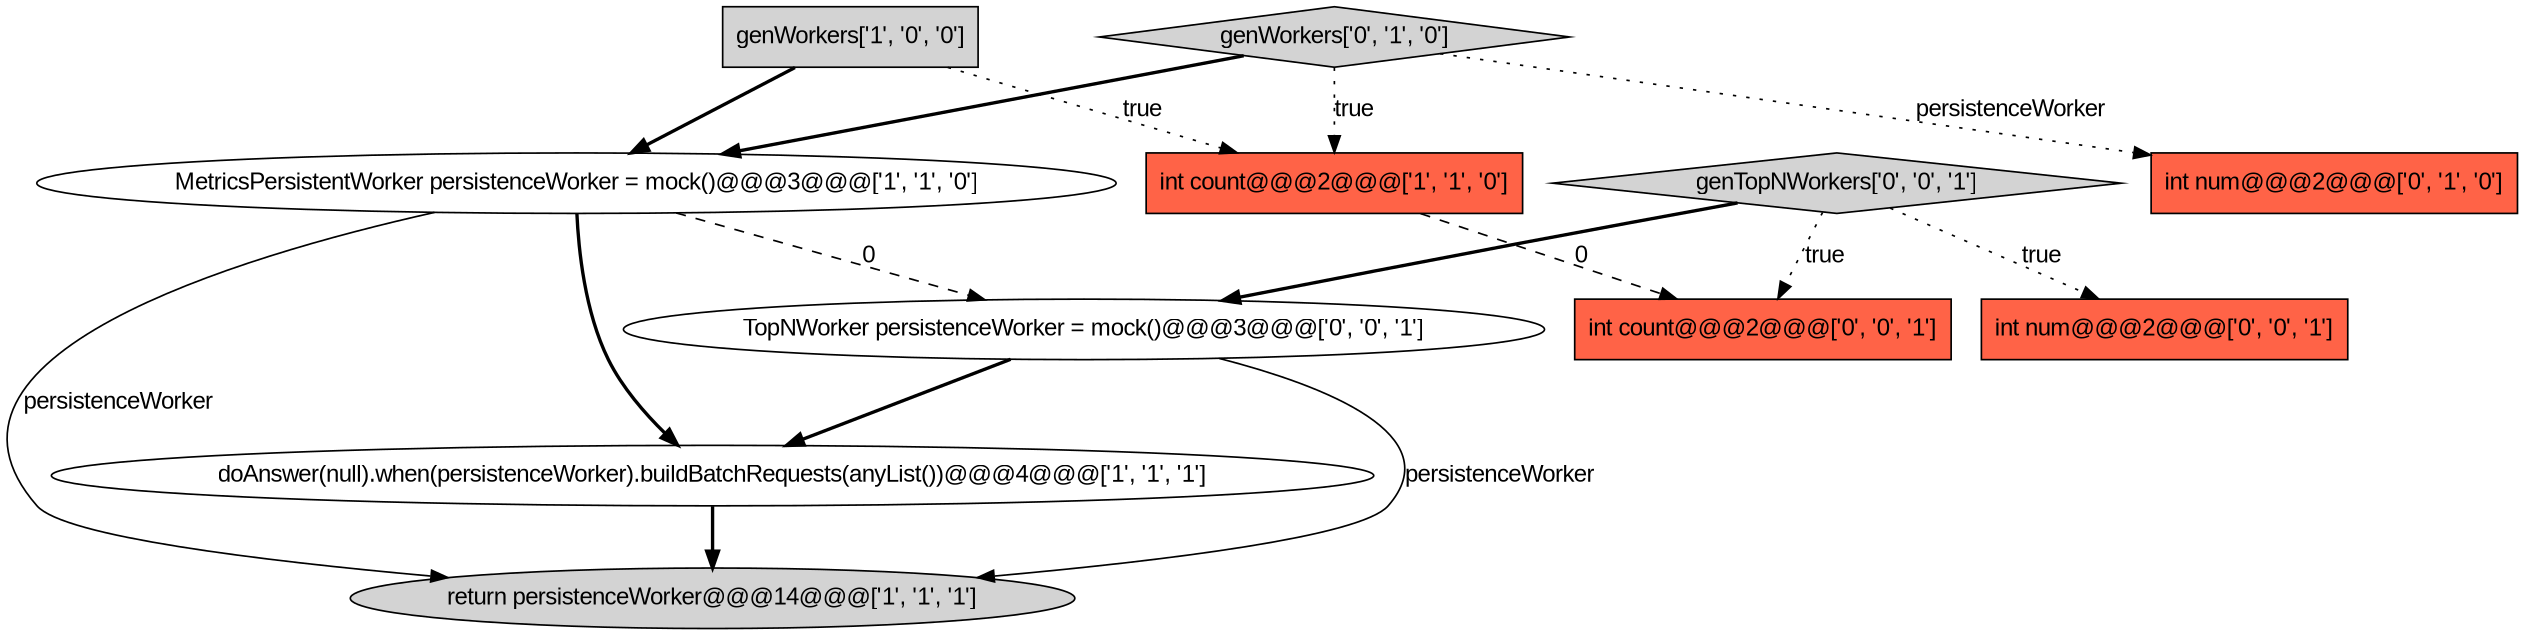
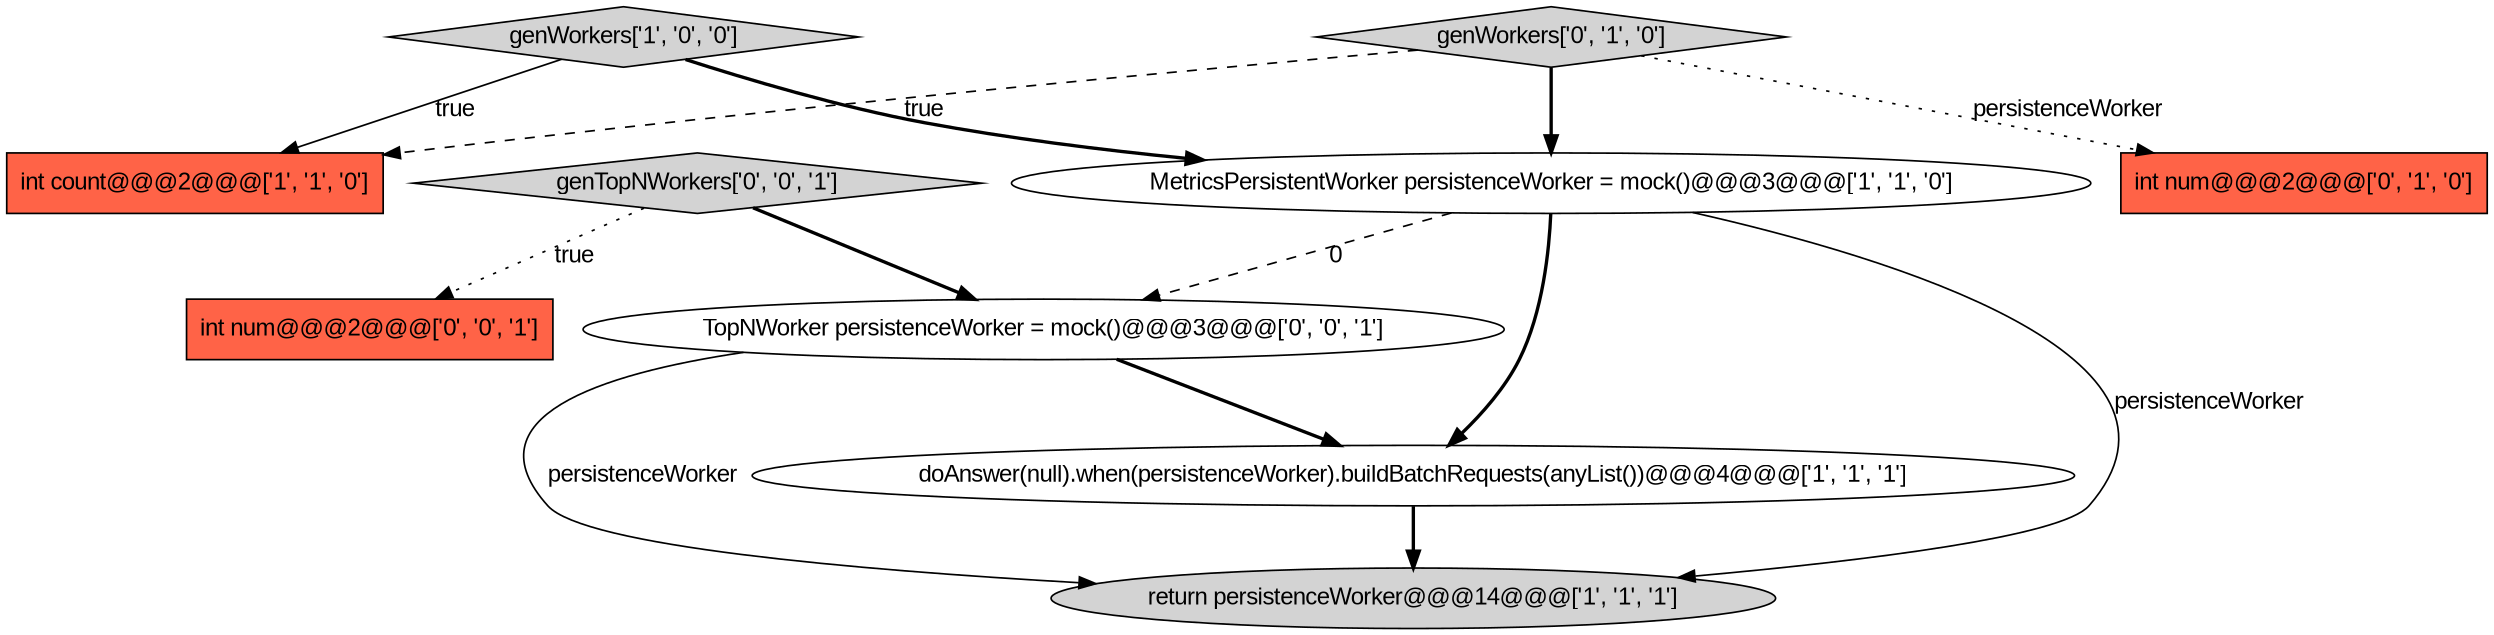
(850, 37) -> (623, 37)
(1334, 102) -> (909, 98)
(1084, 108) -> (429, 103)
(1763, 329) -> none
